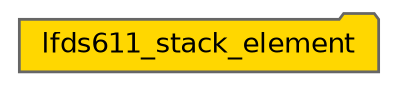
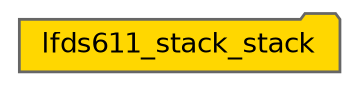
(199, 46) -> (180, 46)
